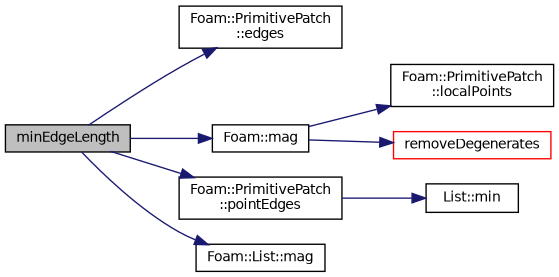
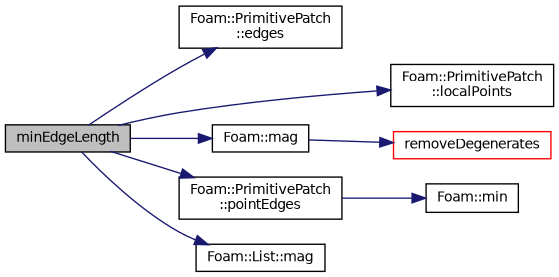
(343, 118) -> (247, 103)
(472, 198) -> (472, 198)
